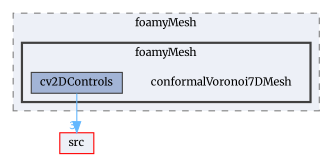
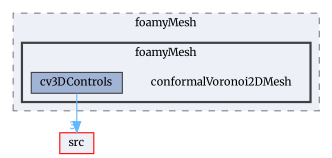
(77, 83) -> (77, 83)
(222, 83) -> (222, 83)
